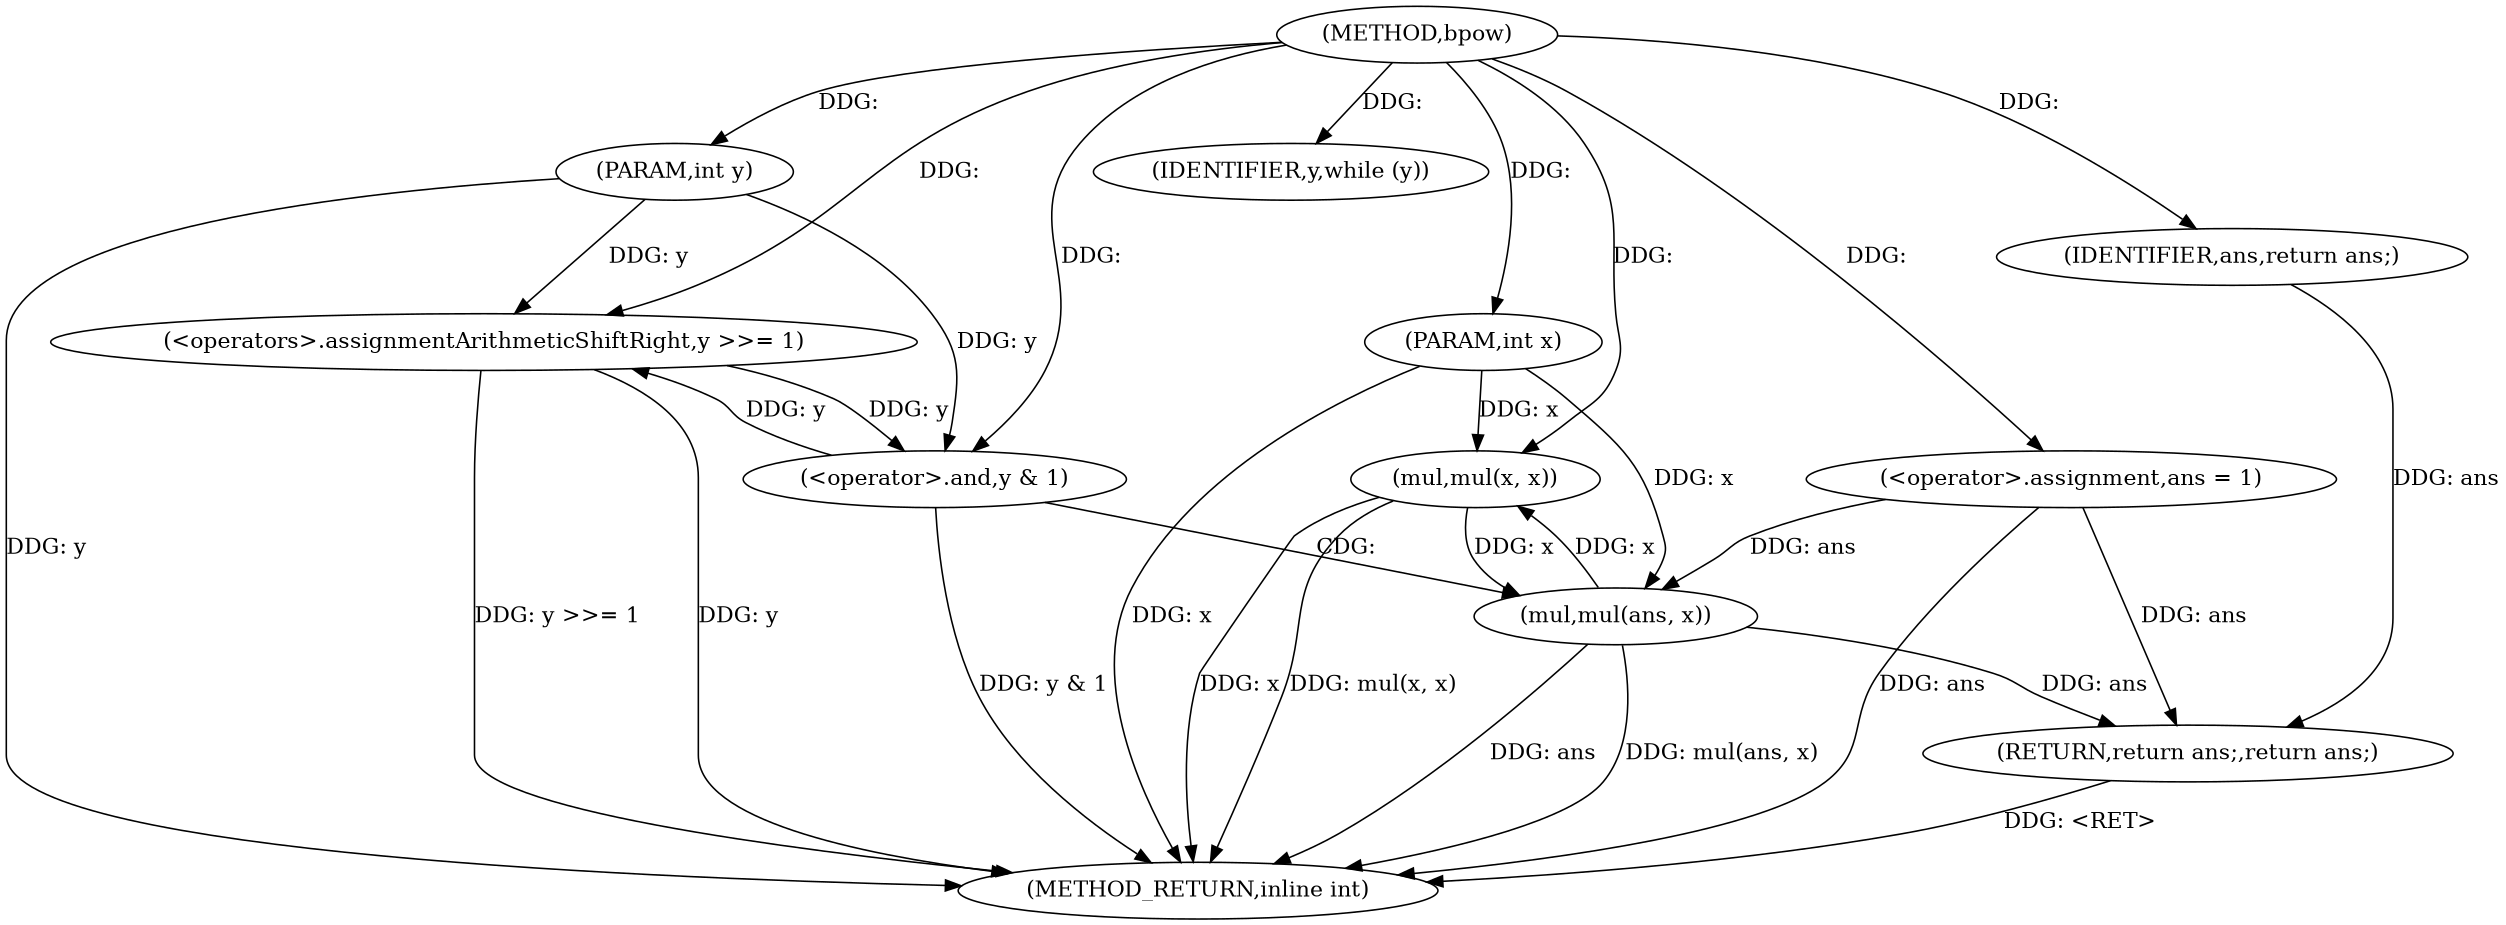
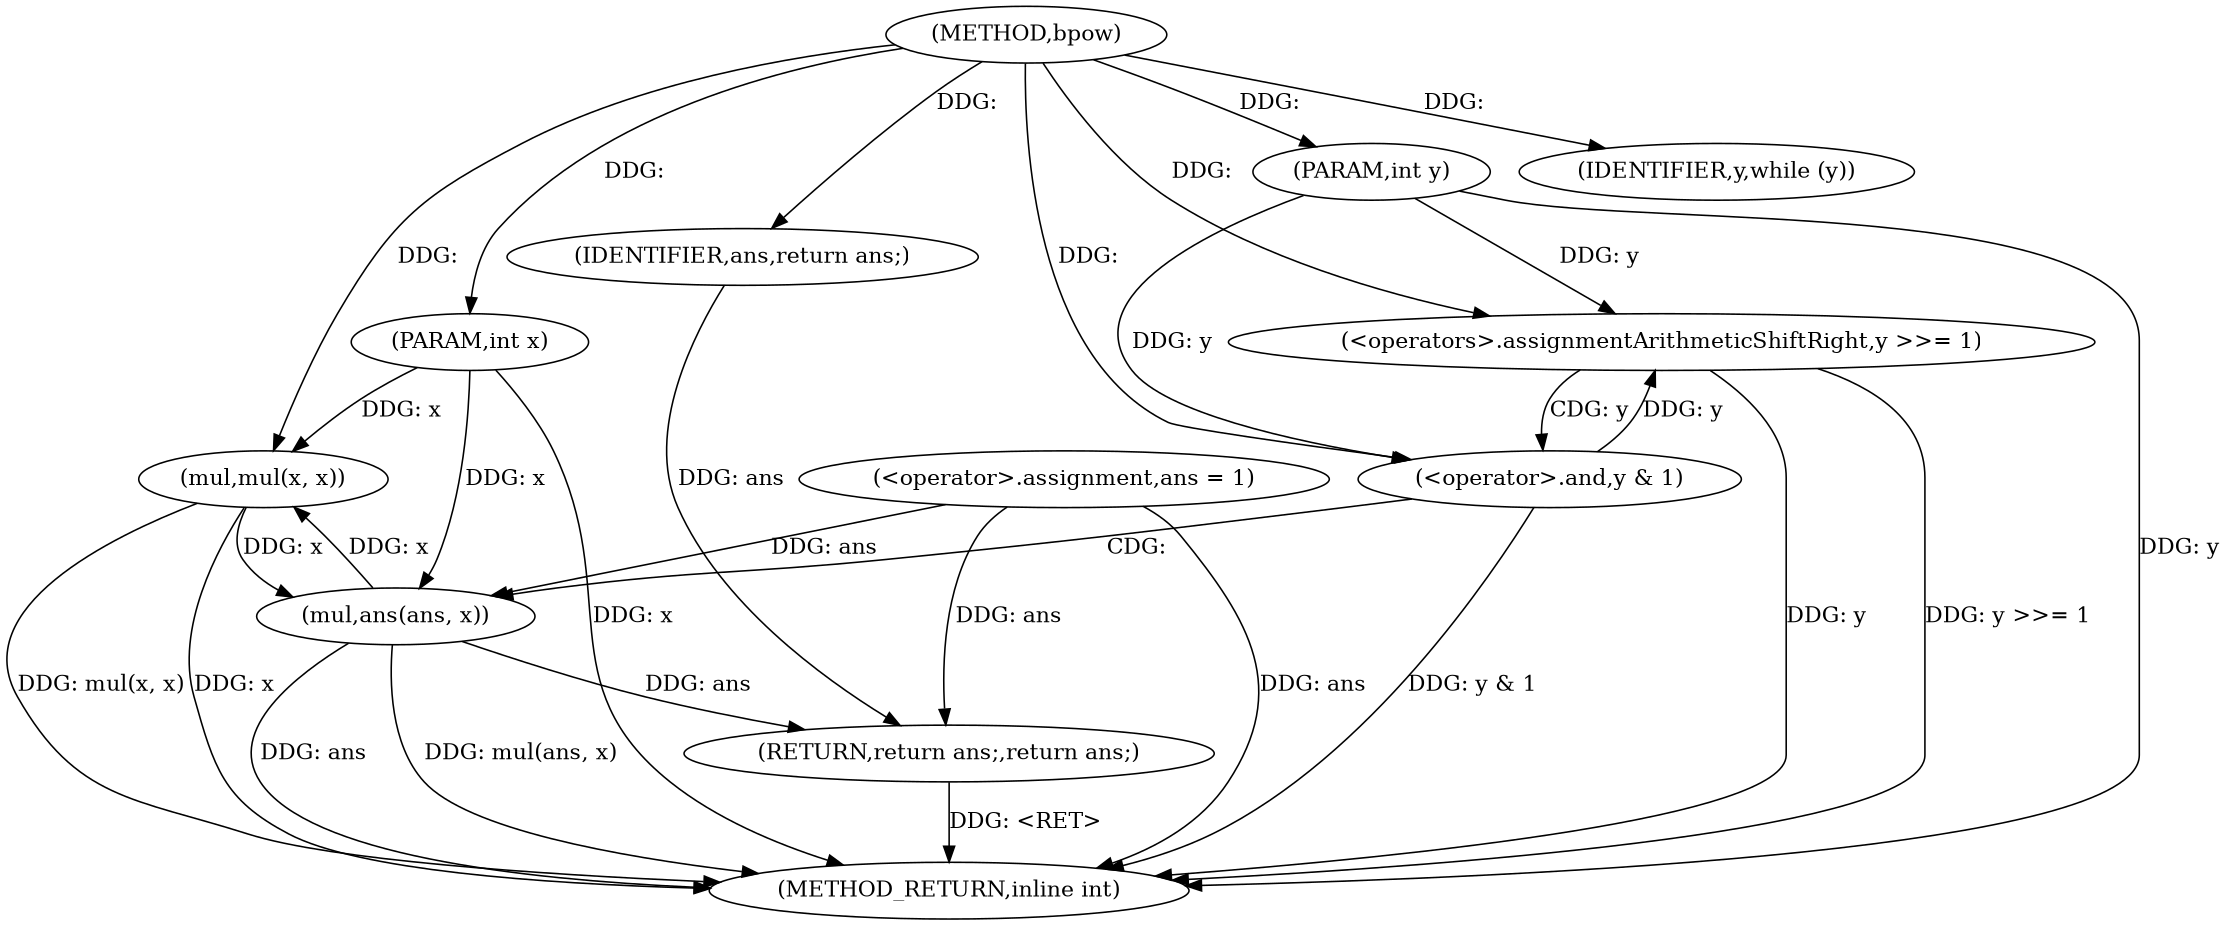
(1776, 228) -> none
(910, 411) -> (1590, 411)
(1616, 616) -> (396, 616)
